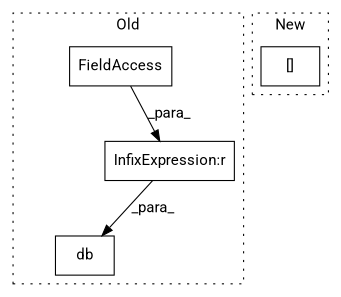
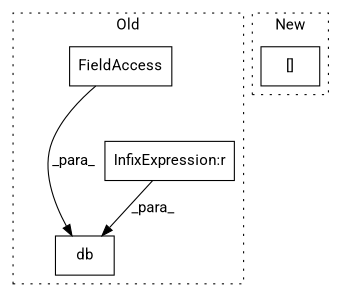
(143, 109) -> (50, 150)
